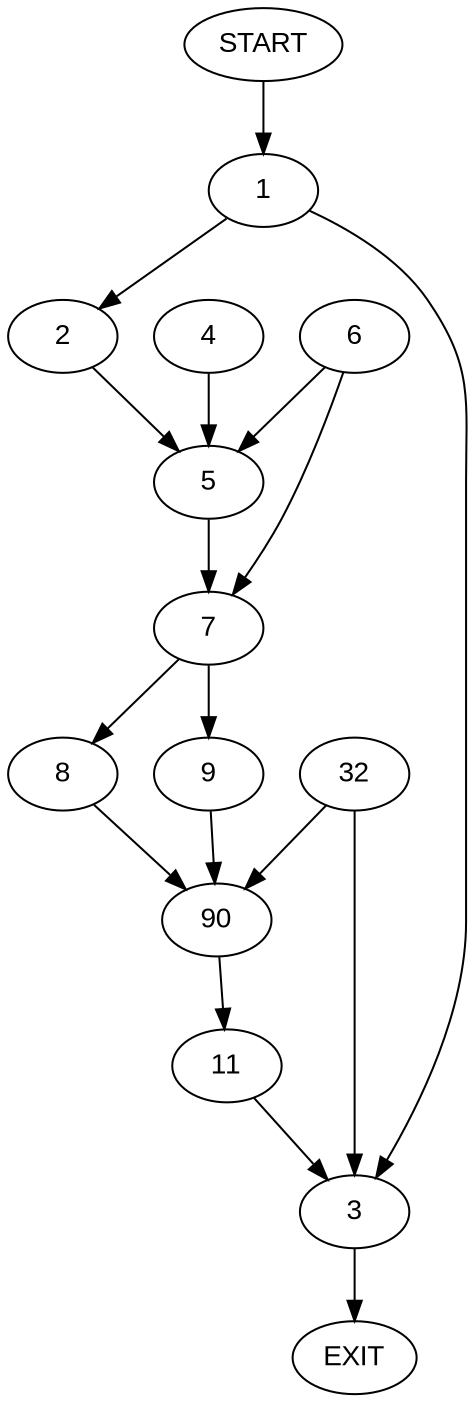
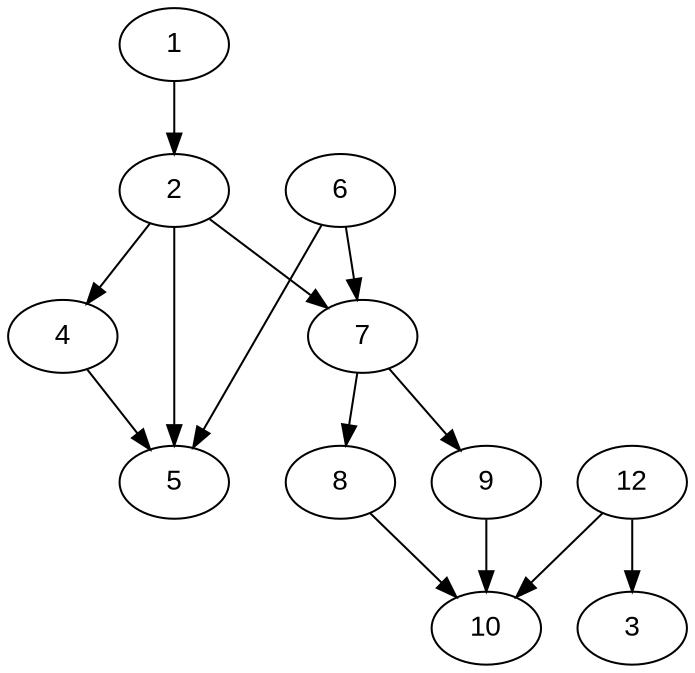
(263, 45) -> none
none -> (125, 255)
(209, 545) -> (260, 257)
(466, 659) -> none
(355, 774) -> (632, 482)
(217, 920) -> (486, 628)
(227, 1066) -> none
(355, 1358) -> none
